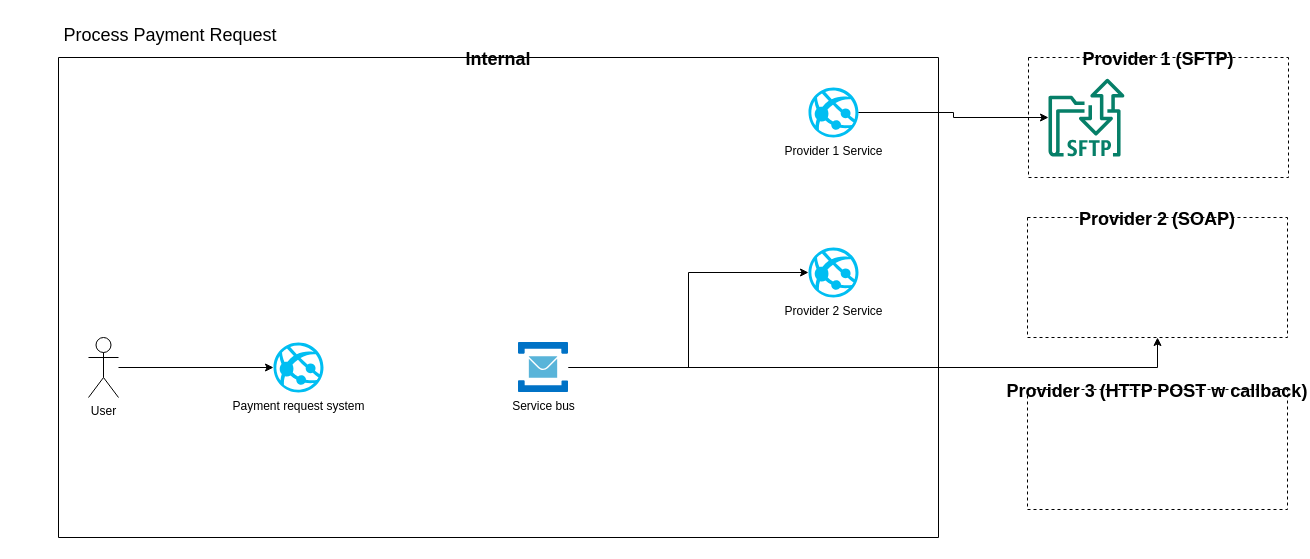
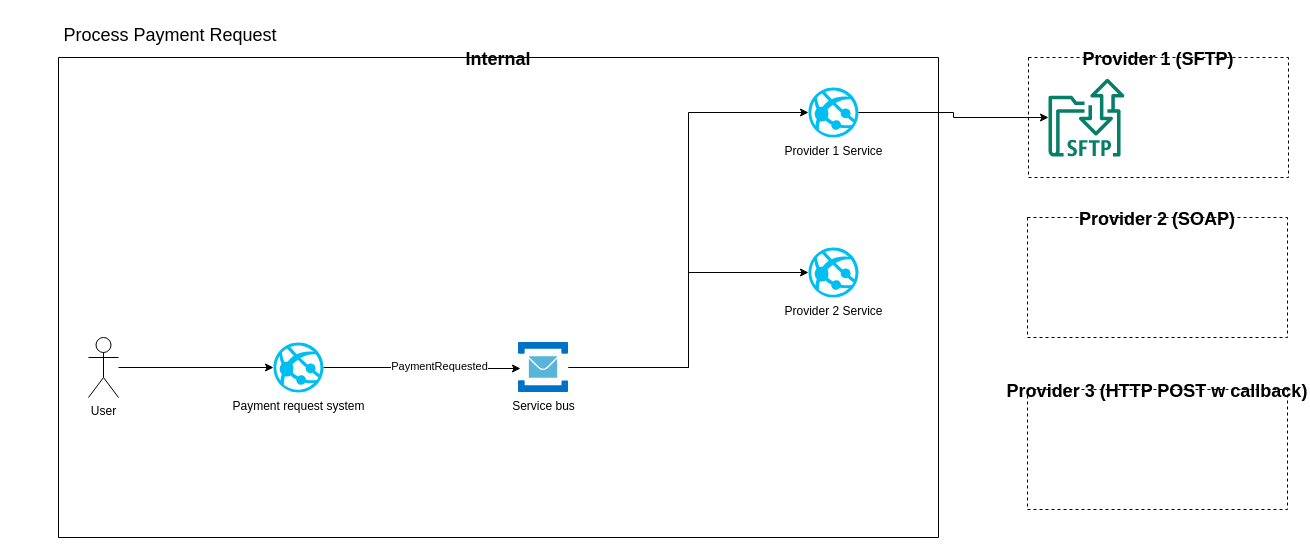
(935, 368) -> (689, 136)
none -> (418, 369)
